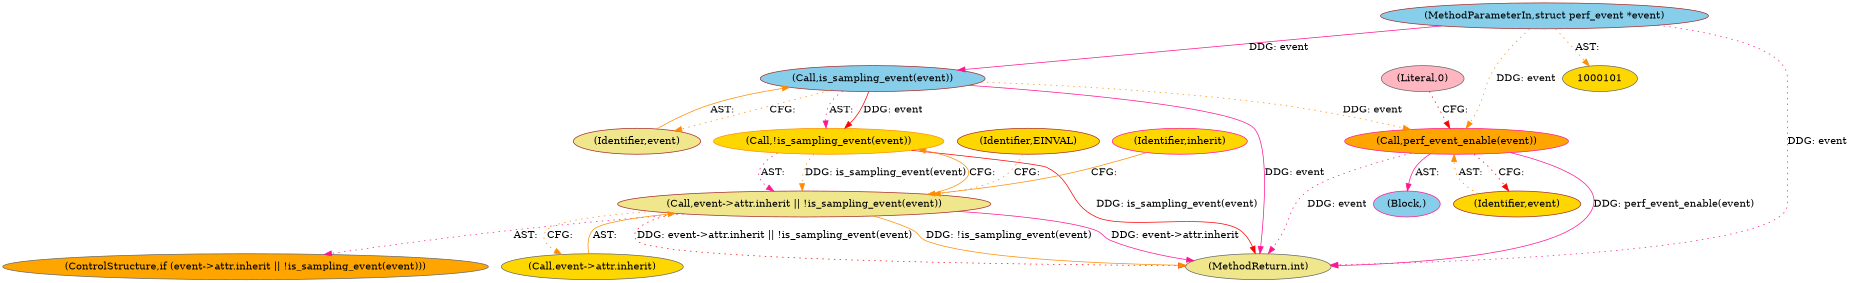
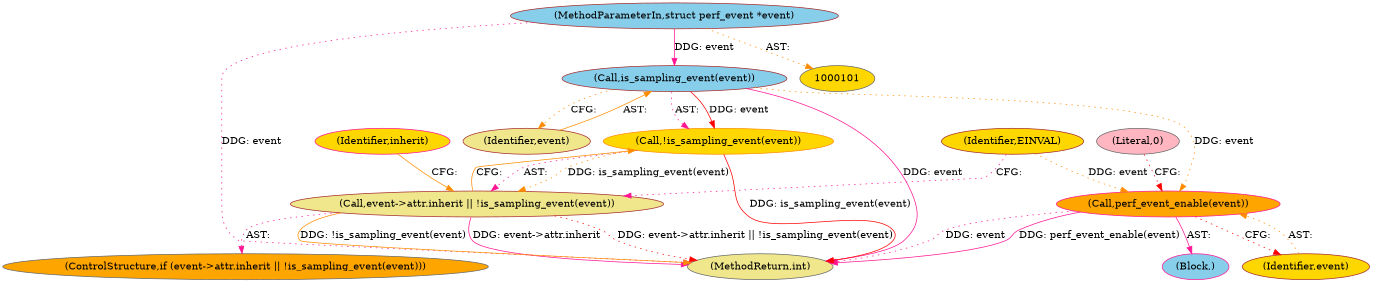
(1493, 71) -> (1077, 174)
(994, 182) -> (824, 186)
(592, 267) -> none
